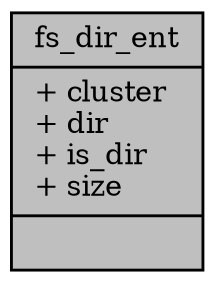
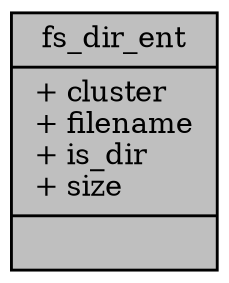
(71, 124) -> (114, 124)
